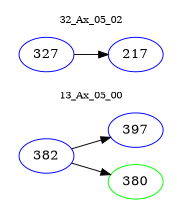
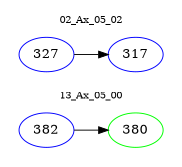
(91, 21) -> (91, 21)
(136, 55) -> (136, 55)
(136, 130) -> none
